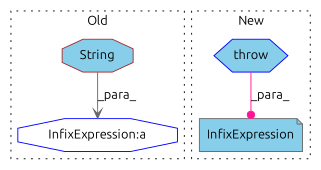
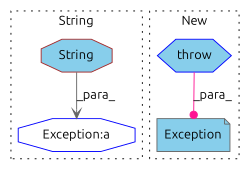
(98, 21) -> (77, 21)
(98, 135) -> (77, 135)
(251, 135) -> (193, 135)
